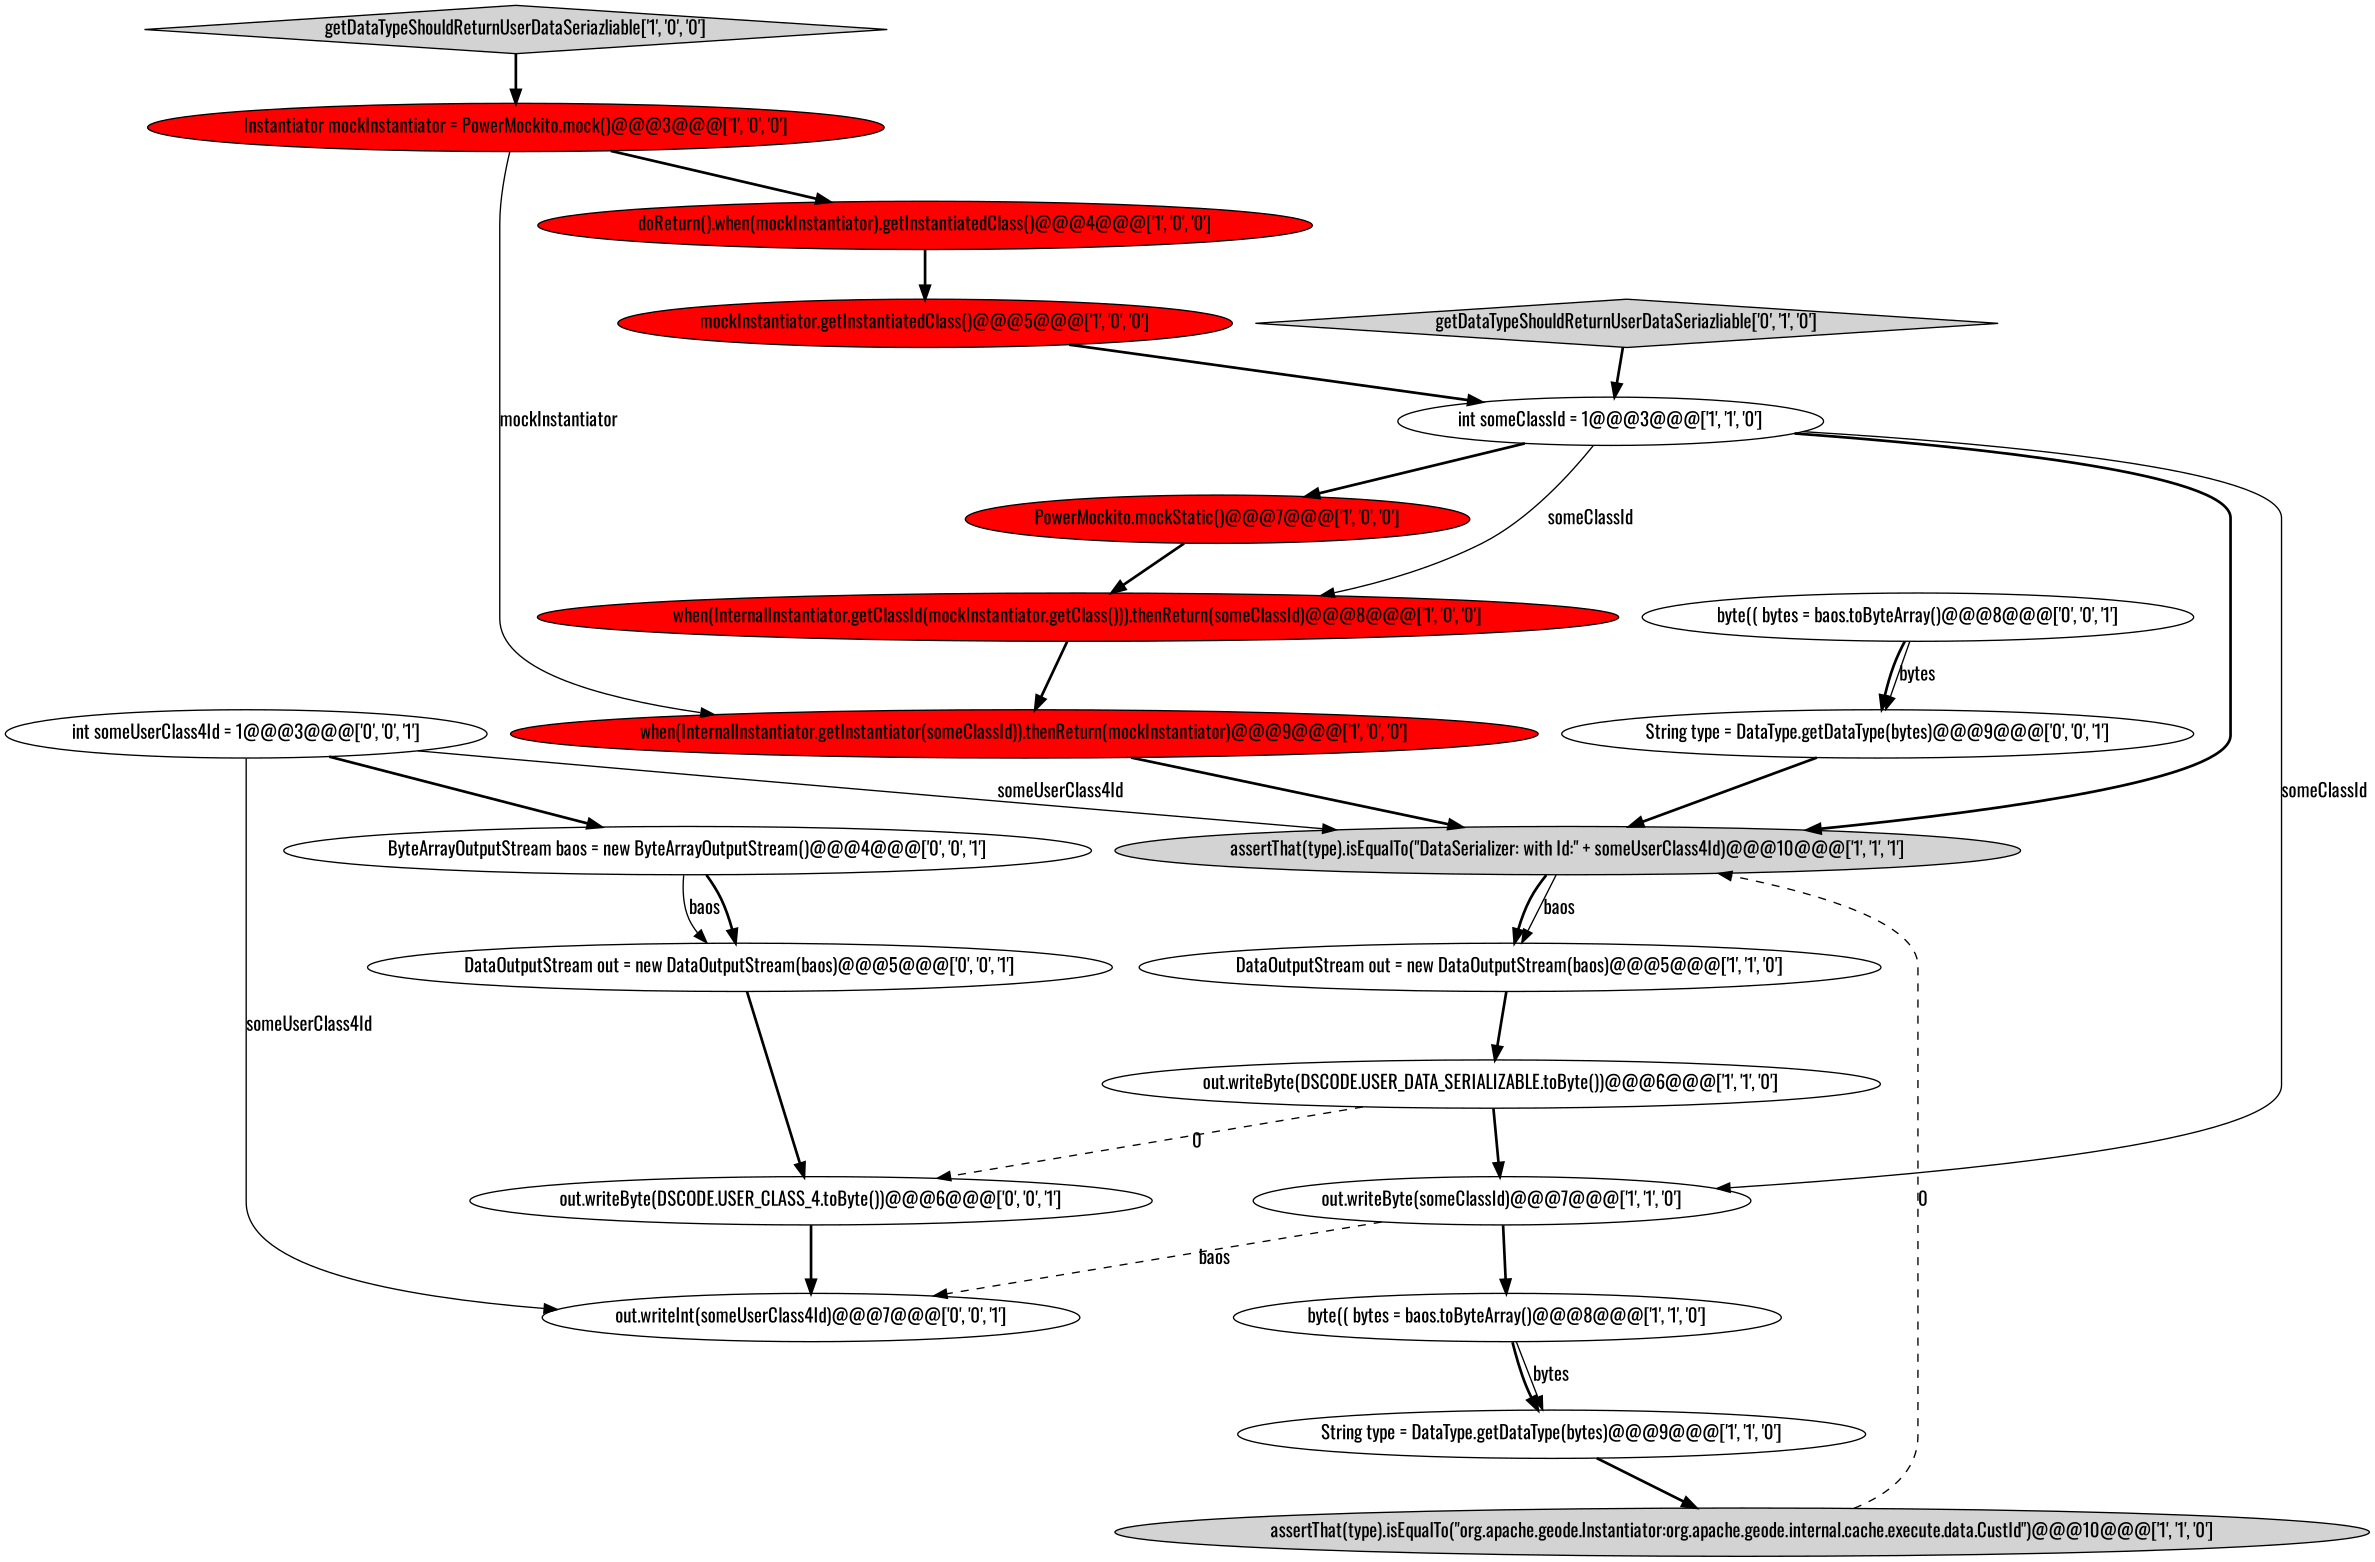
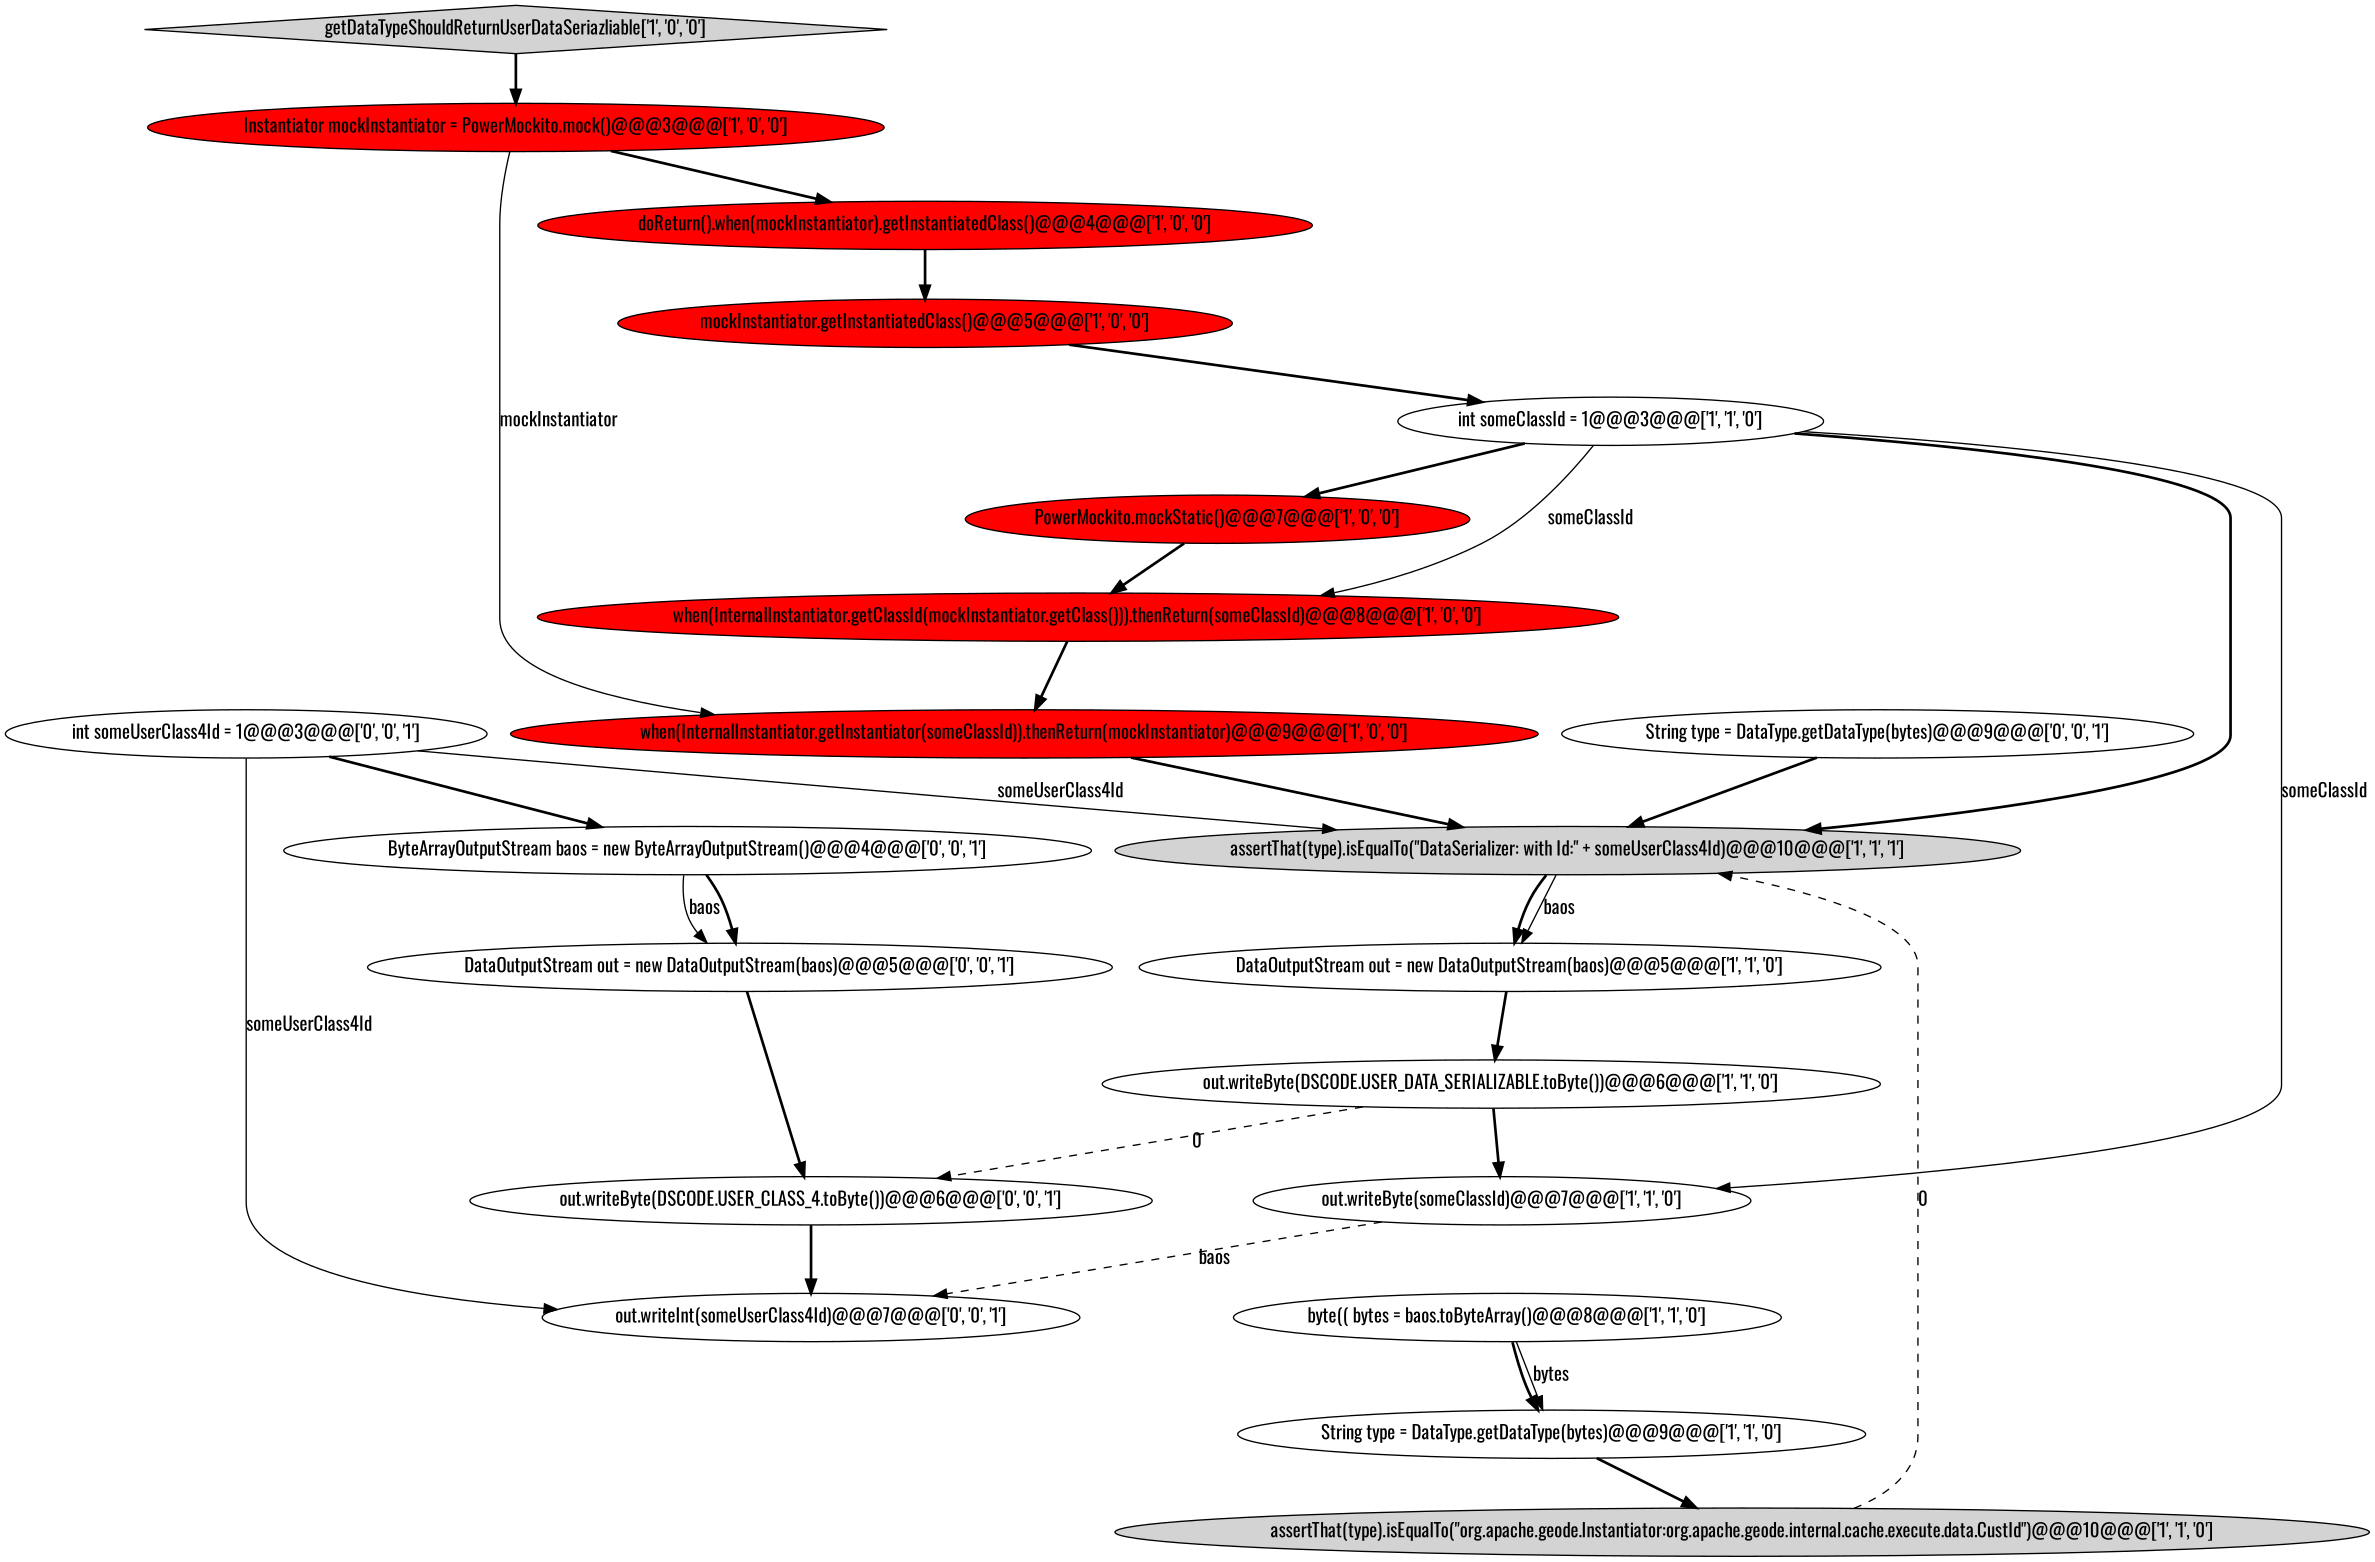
(1627, 323) -> none
(1918, 617) -> none
(1504, 1252) -> none
